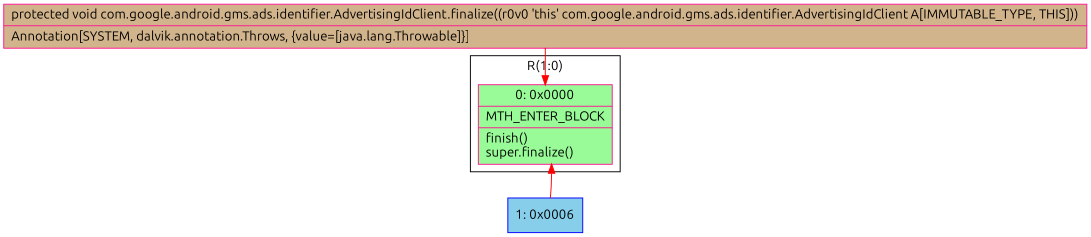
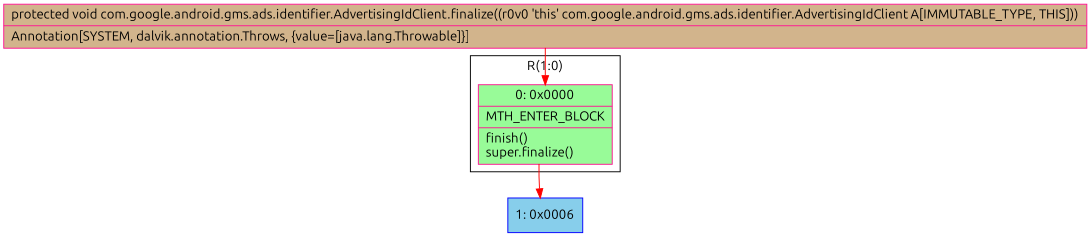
(551, 186) -> (539, 178)
